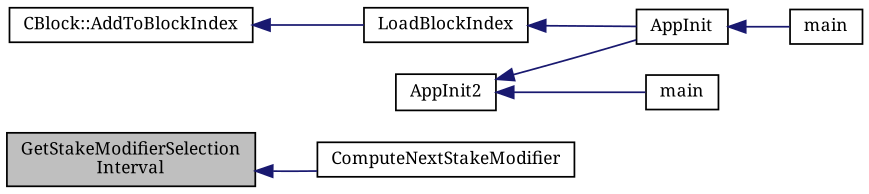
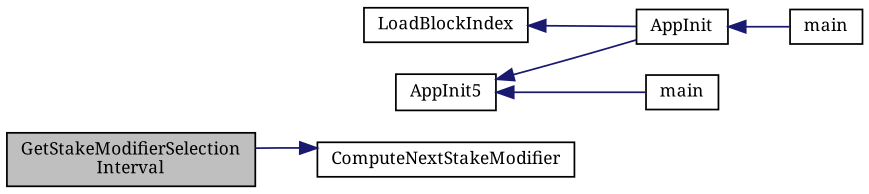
(131, 25) -> none
(446, 92) -> (446, 92)
(295, 171) -> (278, 148)
